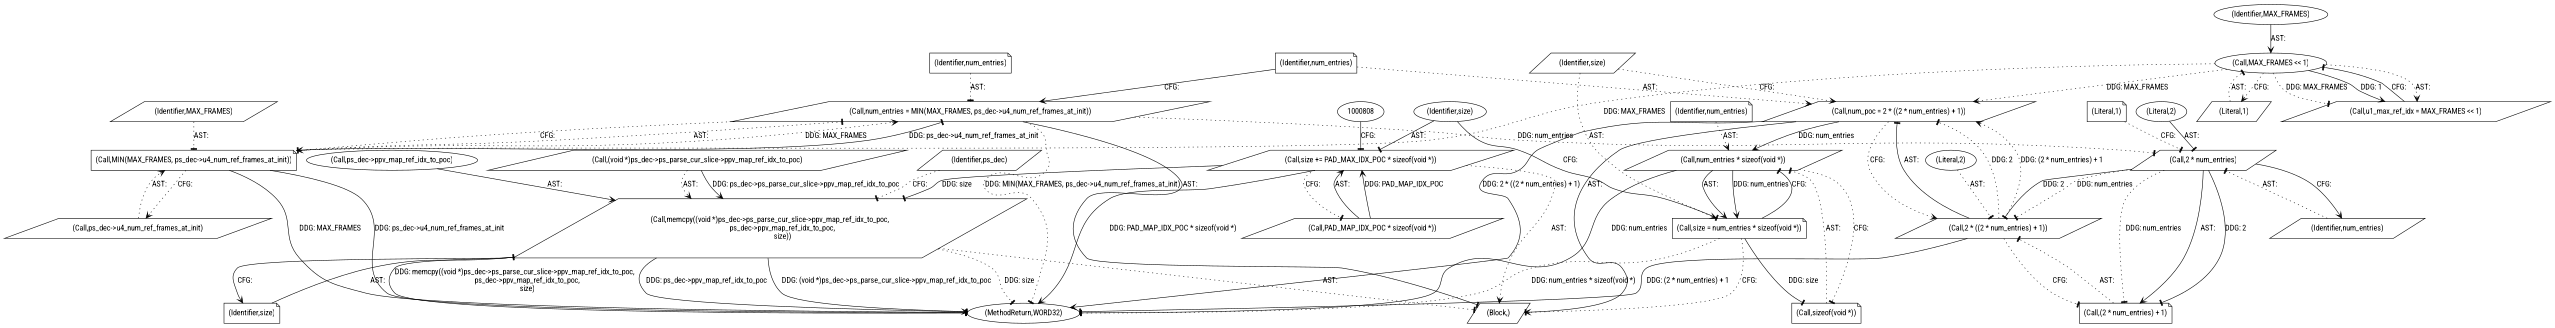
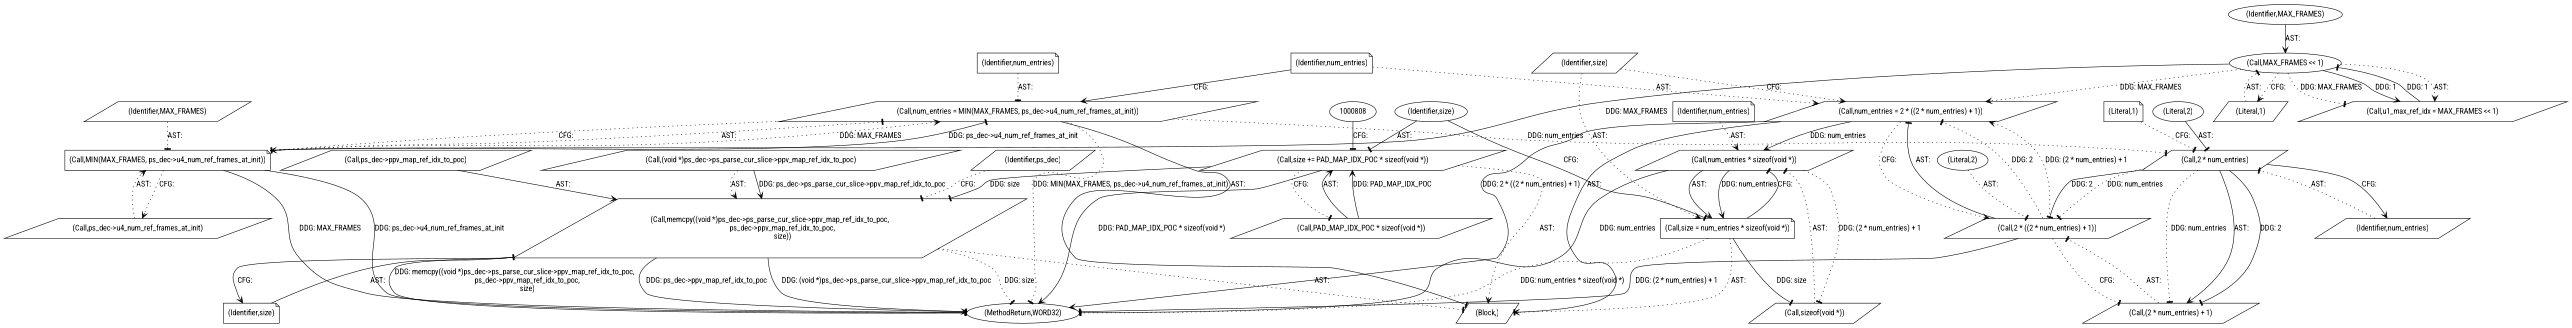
(2400, 87) -> (2418, 87)
(1899, 112) -> (1911, 112)
(1260, 146) -> (1254, 146)
(392, 160) -> (406, 160)
(1361, 160) -> (1353, 160)
(1862, 228) -> (1880, 228)
(1750, 281) -> (1739, 281)
(1826, 313) -> (1815, 313)
(2126, 313) -> (2171, 313)
